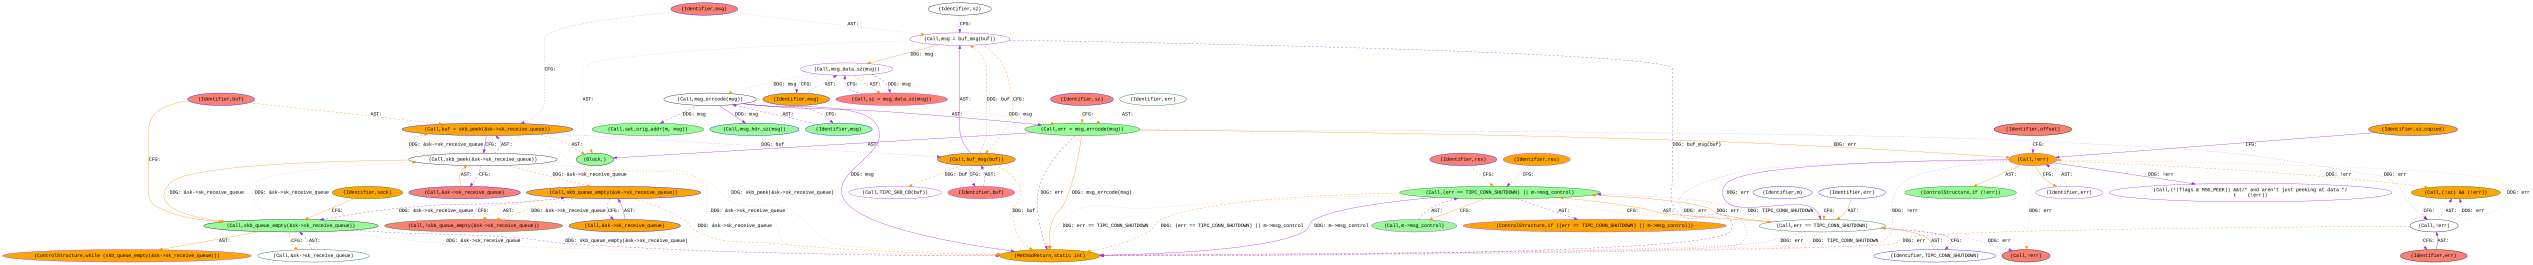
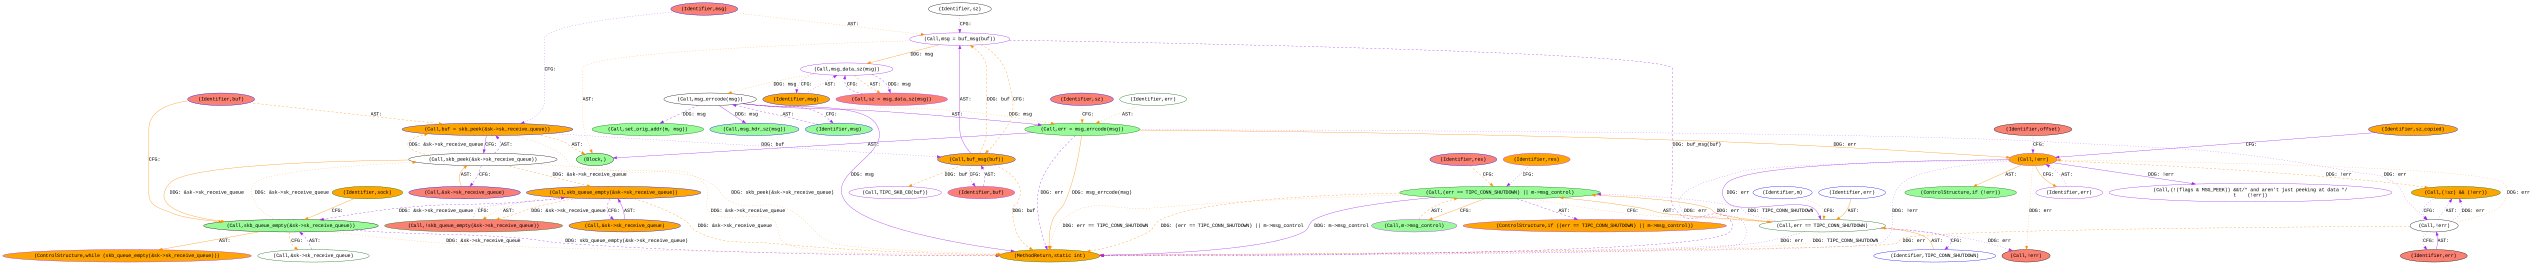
(1435, 206) -> (1435, 206)
